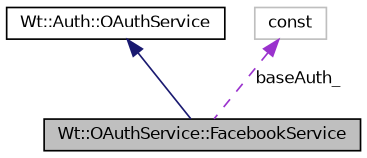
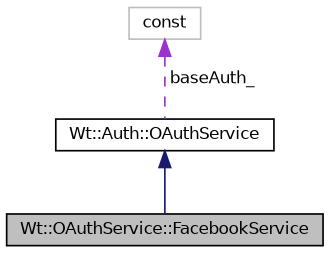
(241, 86) -> (165, 88)
